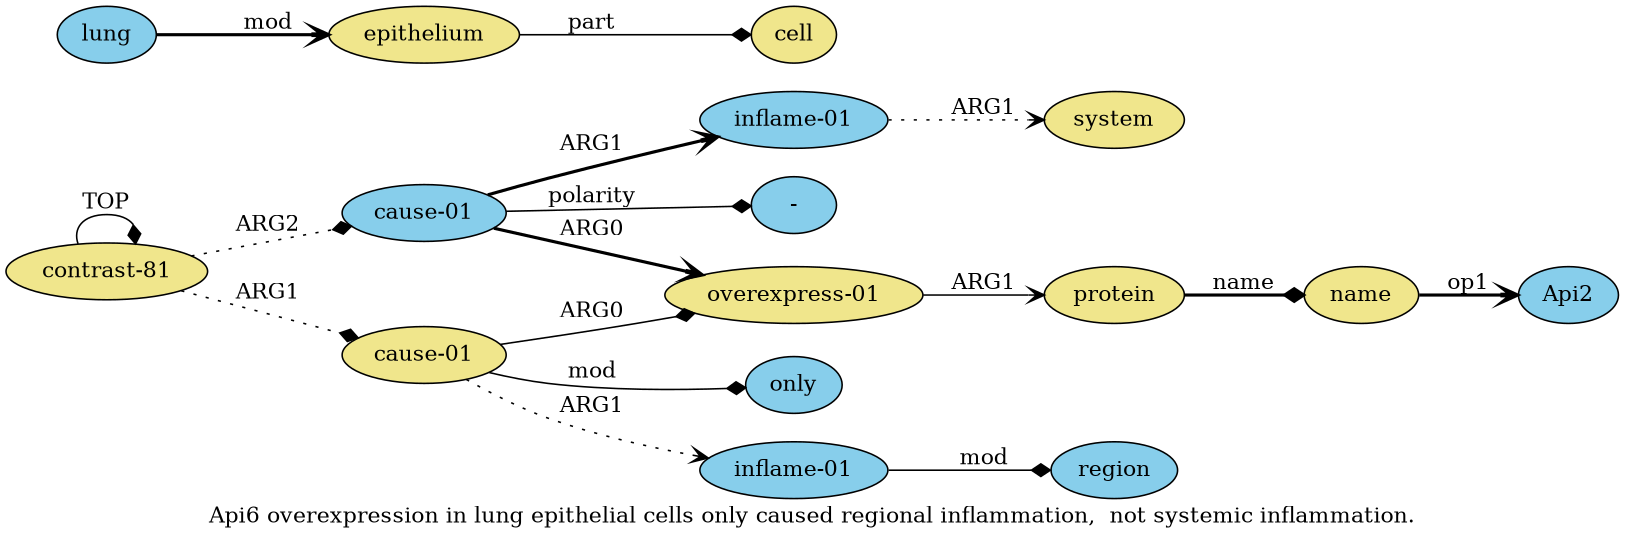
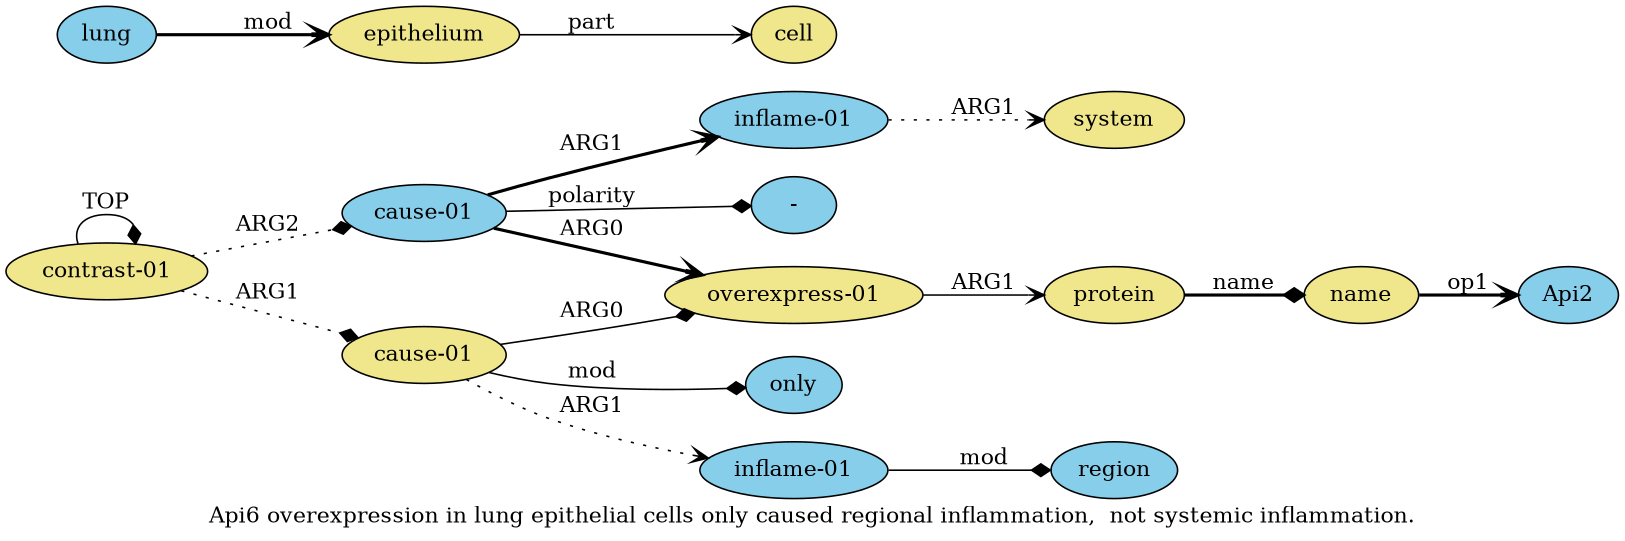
(626, 35) -> (627, 35)
(107, 271) -> (107, 271)
